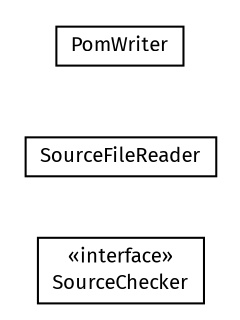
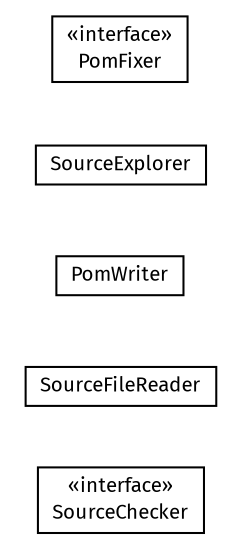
none -> (120, 49)
none -> (120, 164)
